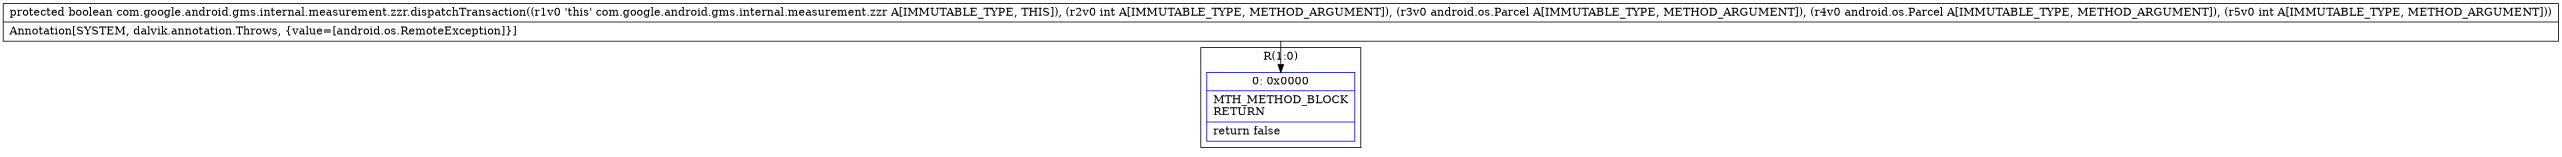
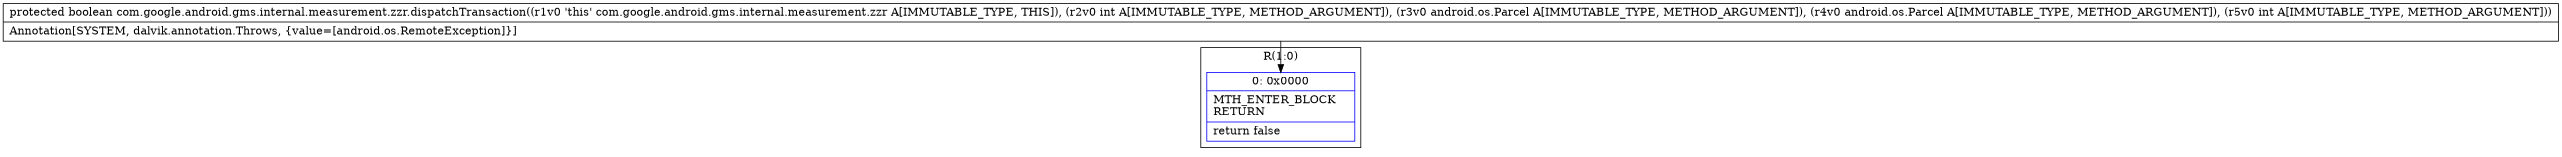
(1281, 100) -> (1275, 100)
